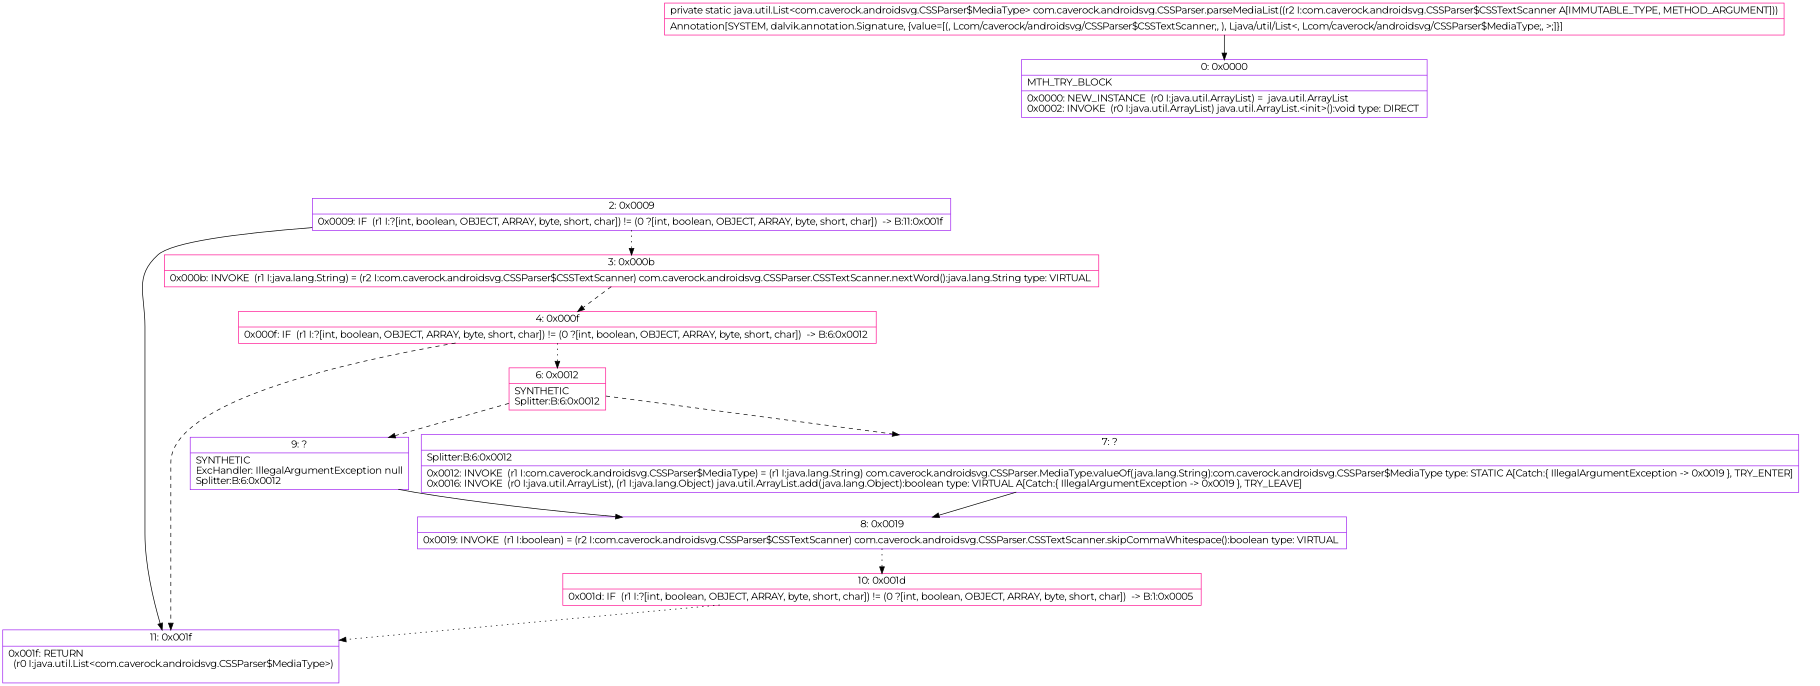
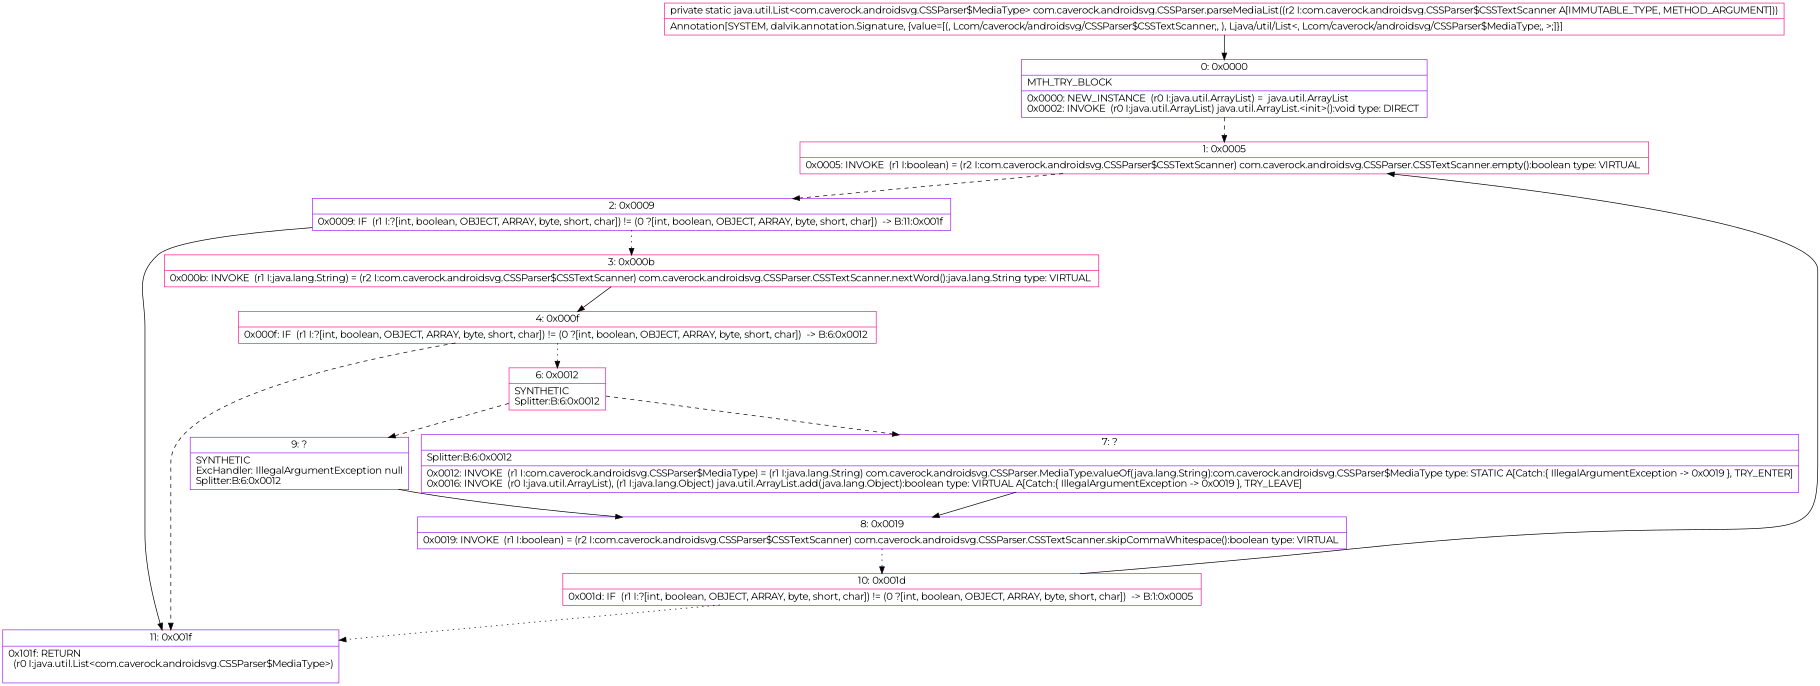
none -> (1224, 158)
(597, 297) -> (597, 297)
(48, 654) -> (47, 654)
